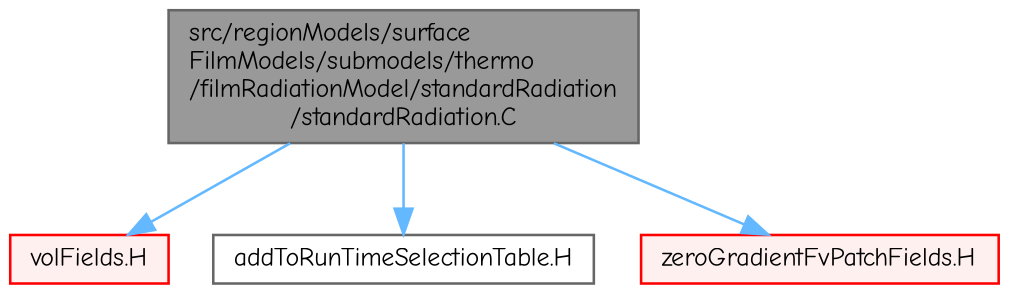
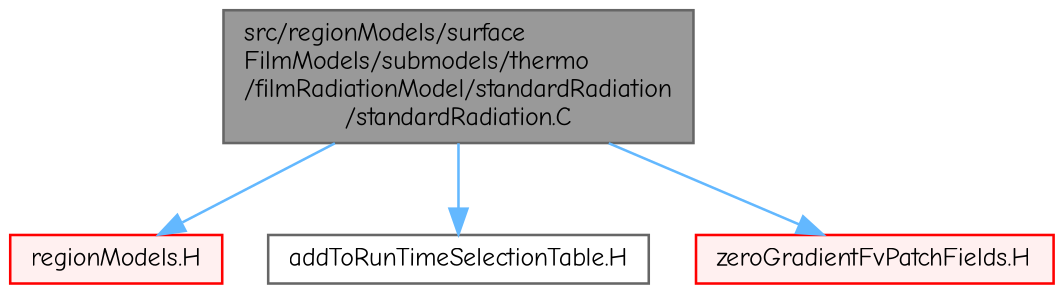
(89, 259) -> (116, 259)
